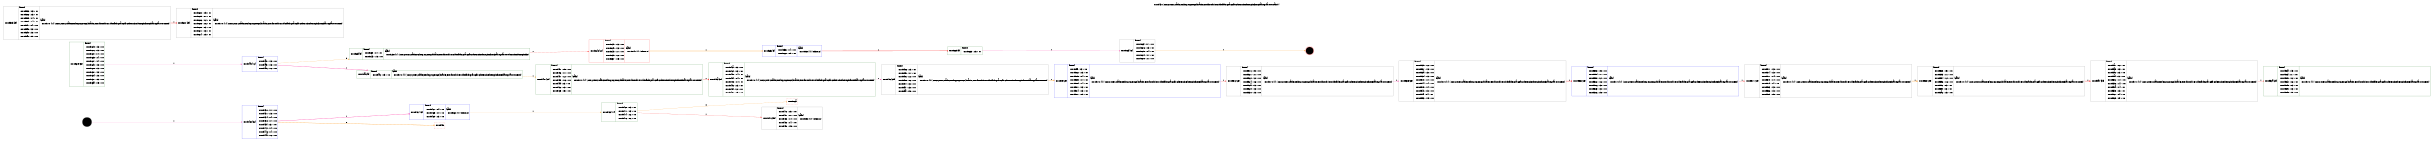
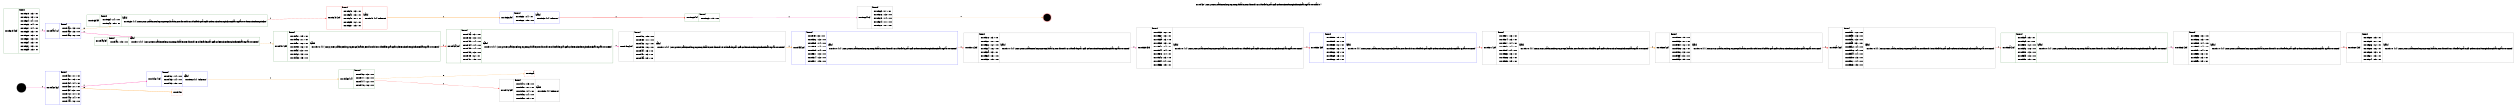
none -> (2170, 48)
